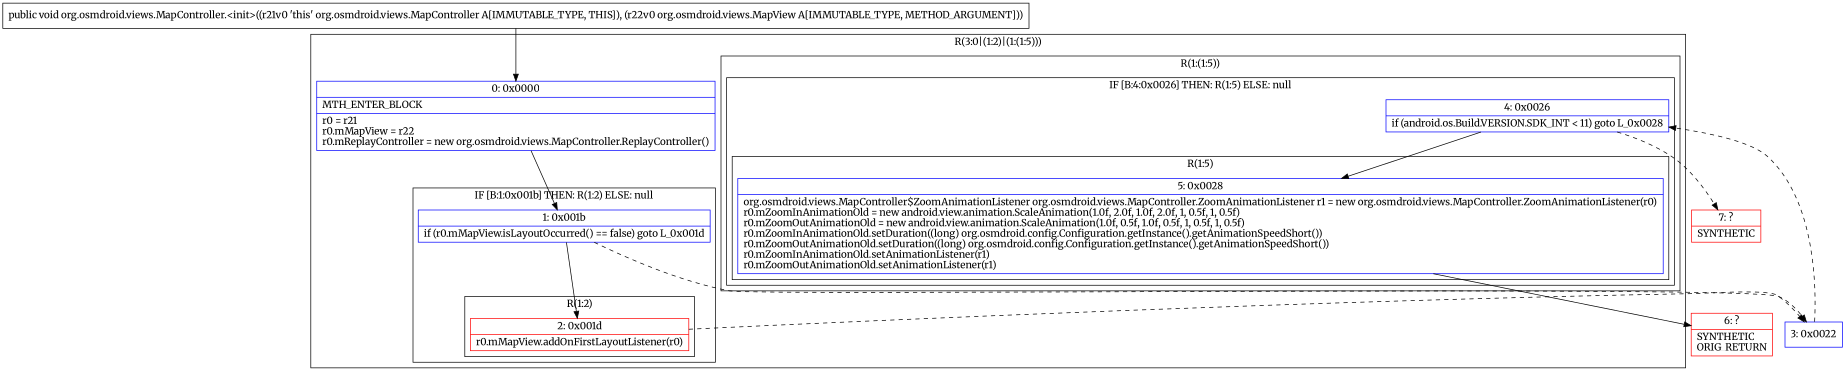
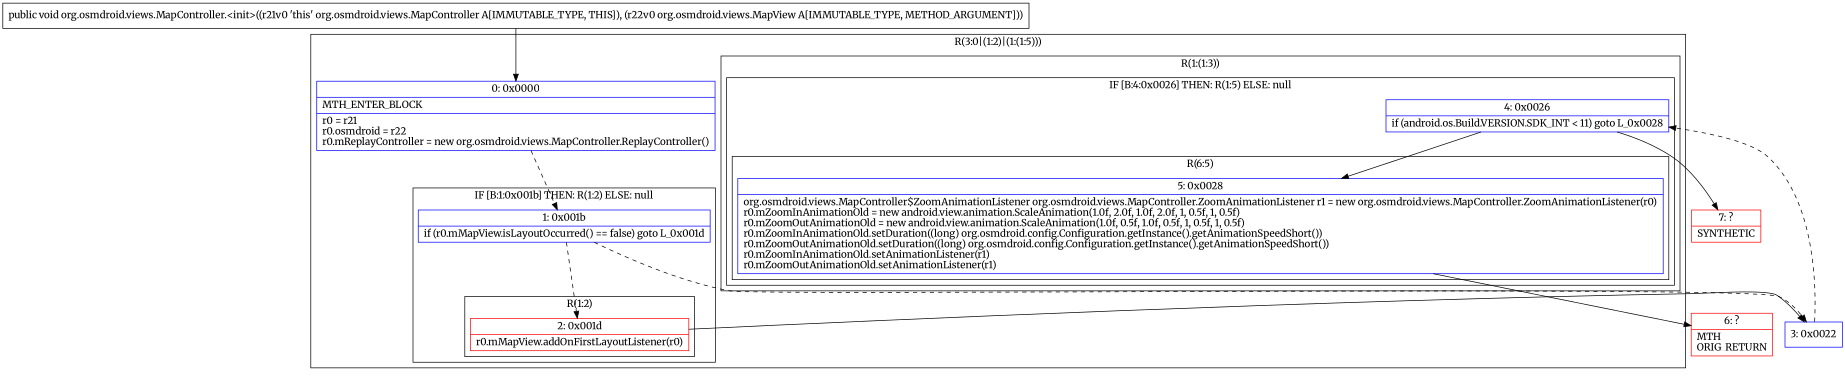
(1200, 64) -> (1200, 64)
(369, 132) -> (365, 132)
(1663, 151) -> (1663, 151)
(1200, 164) -> (1200, 164)
(543, 177) -> (543, 177)
(571, 277) -> (571, 277)
(1248, 306) -> (1248, 306)
(1726, 337) -> (1709, 337)
